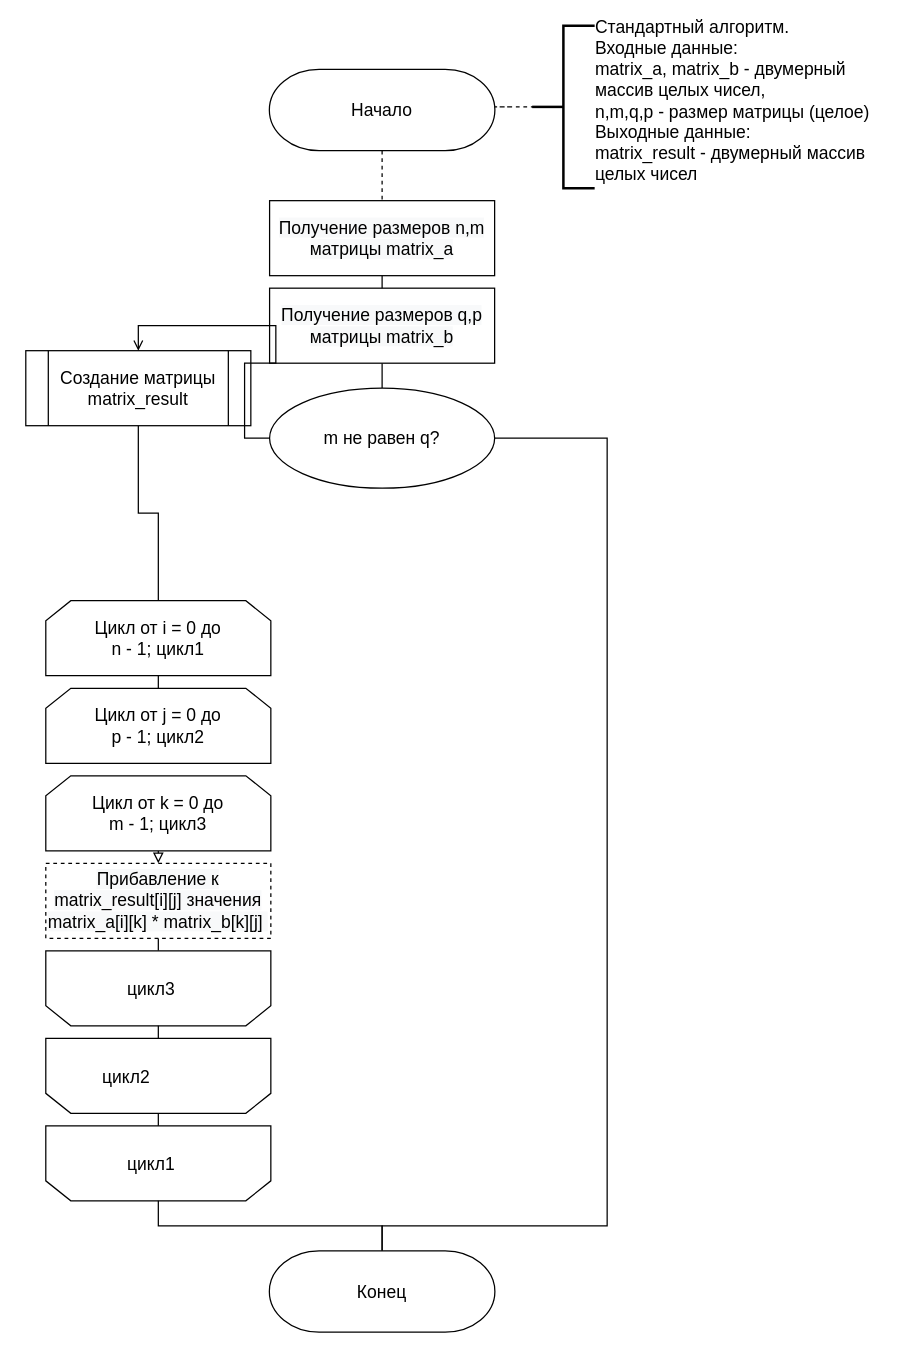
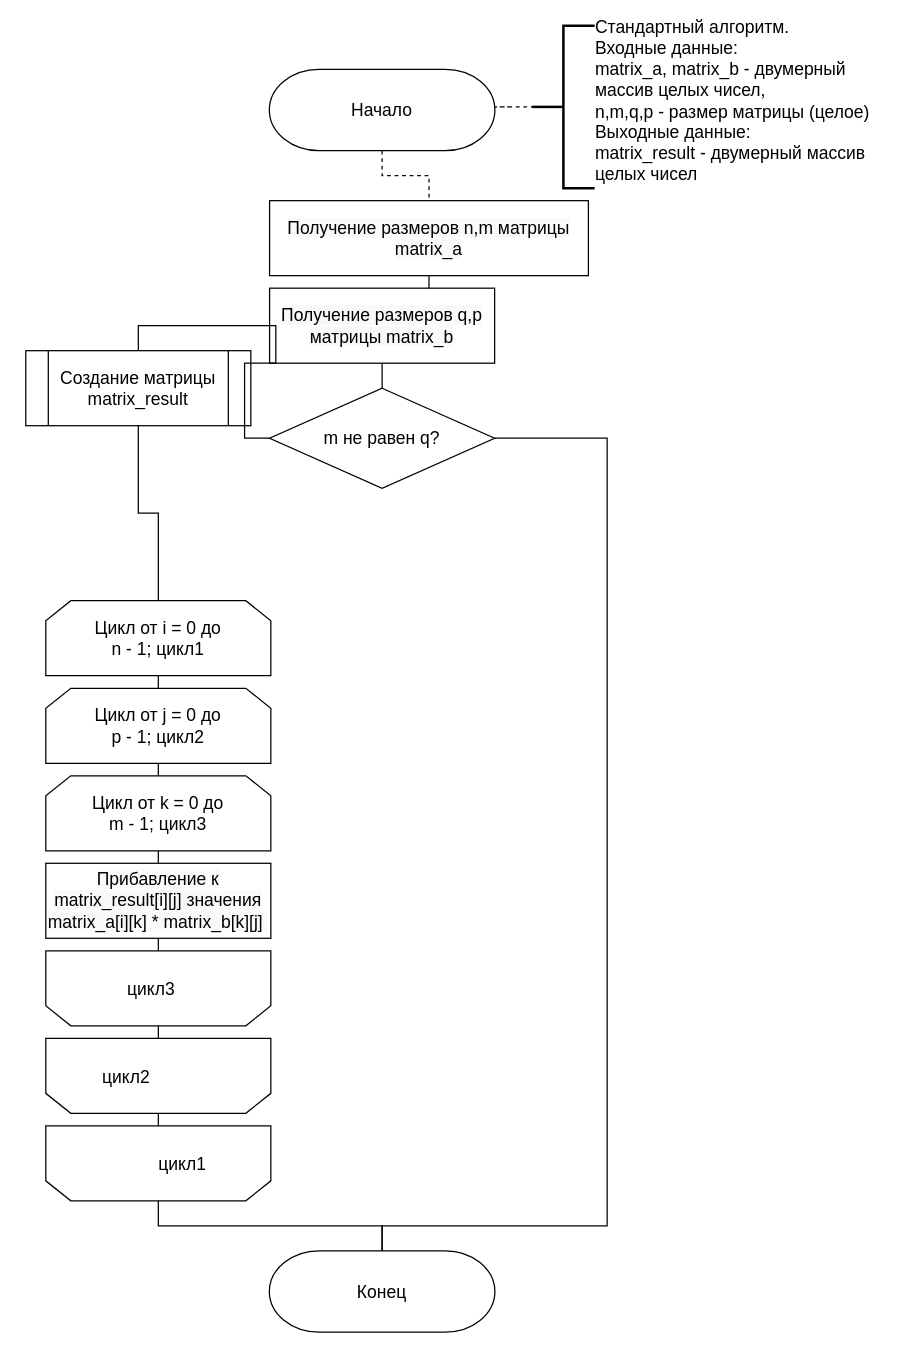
(382, 238) -> (429, 238)
(138, 345) -> (138, 346)
(382, 438) -> (382, 438)
none -> (158, 769)
(158, 852) -> (158, 857)
(158, 901) -> (158, 901)
(151, 1165) -> (182, 1165)
